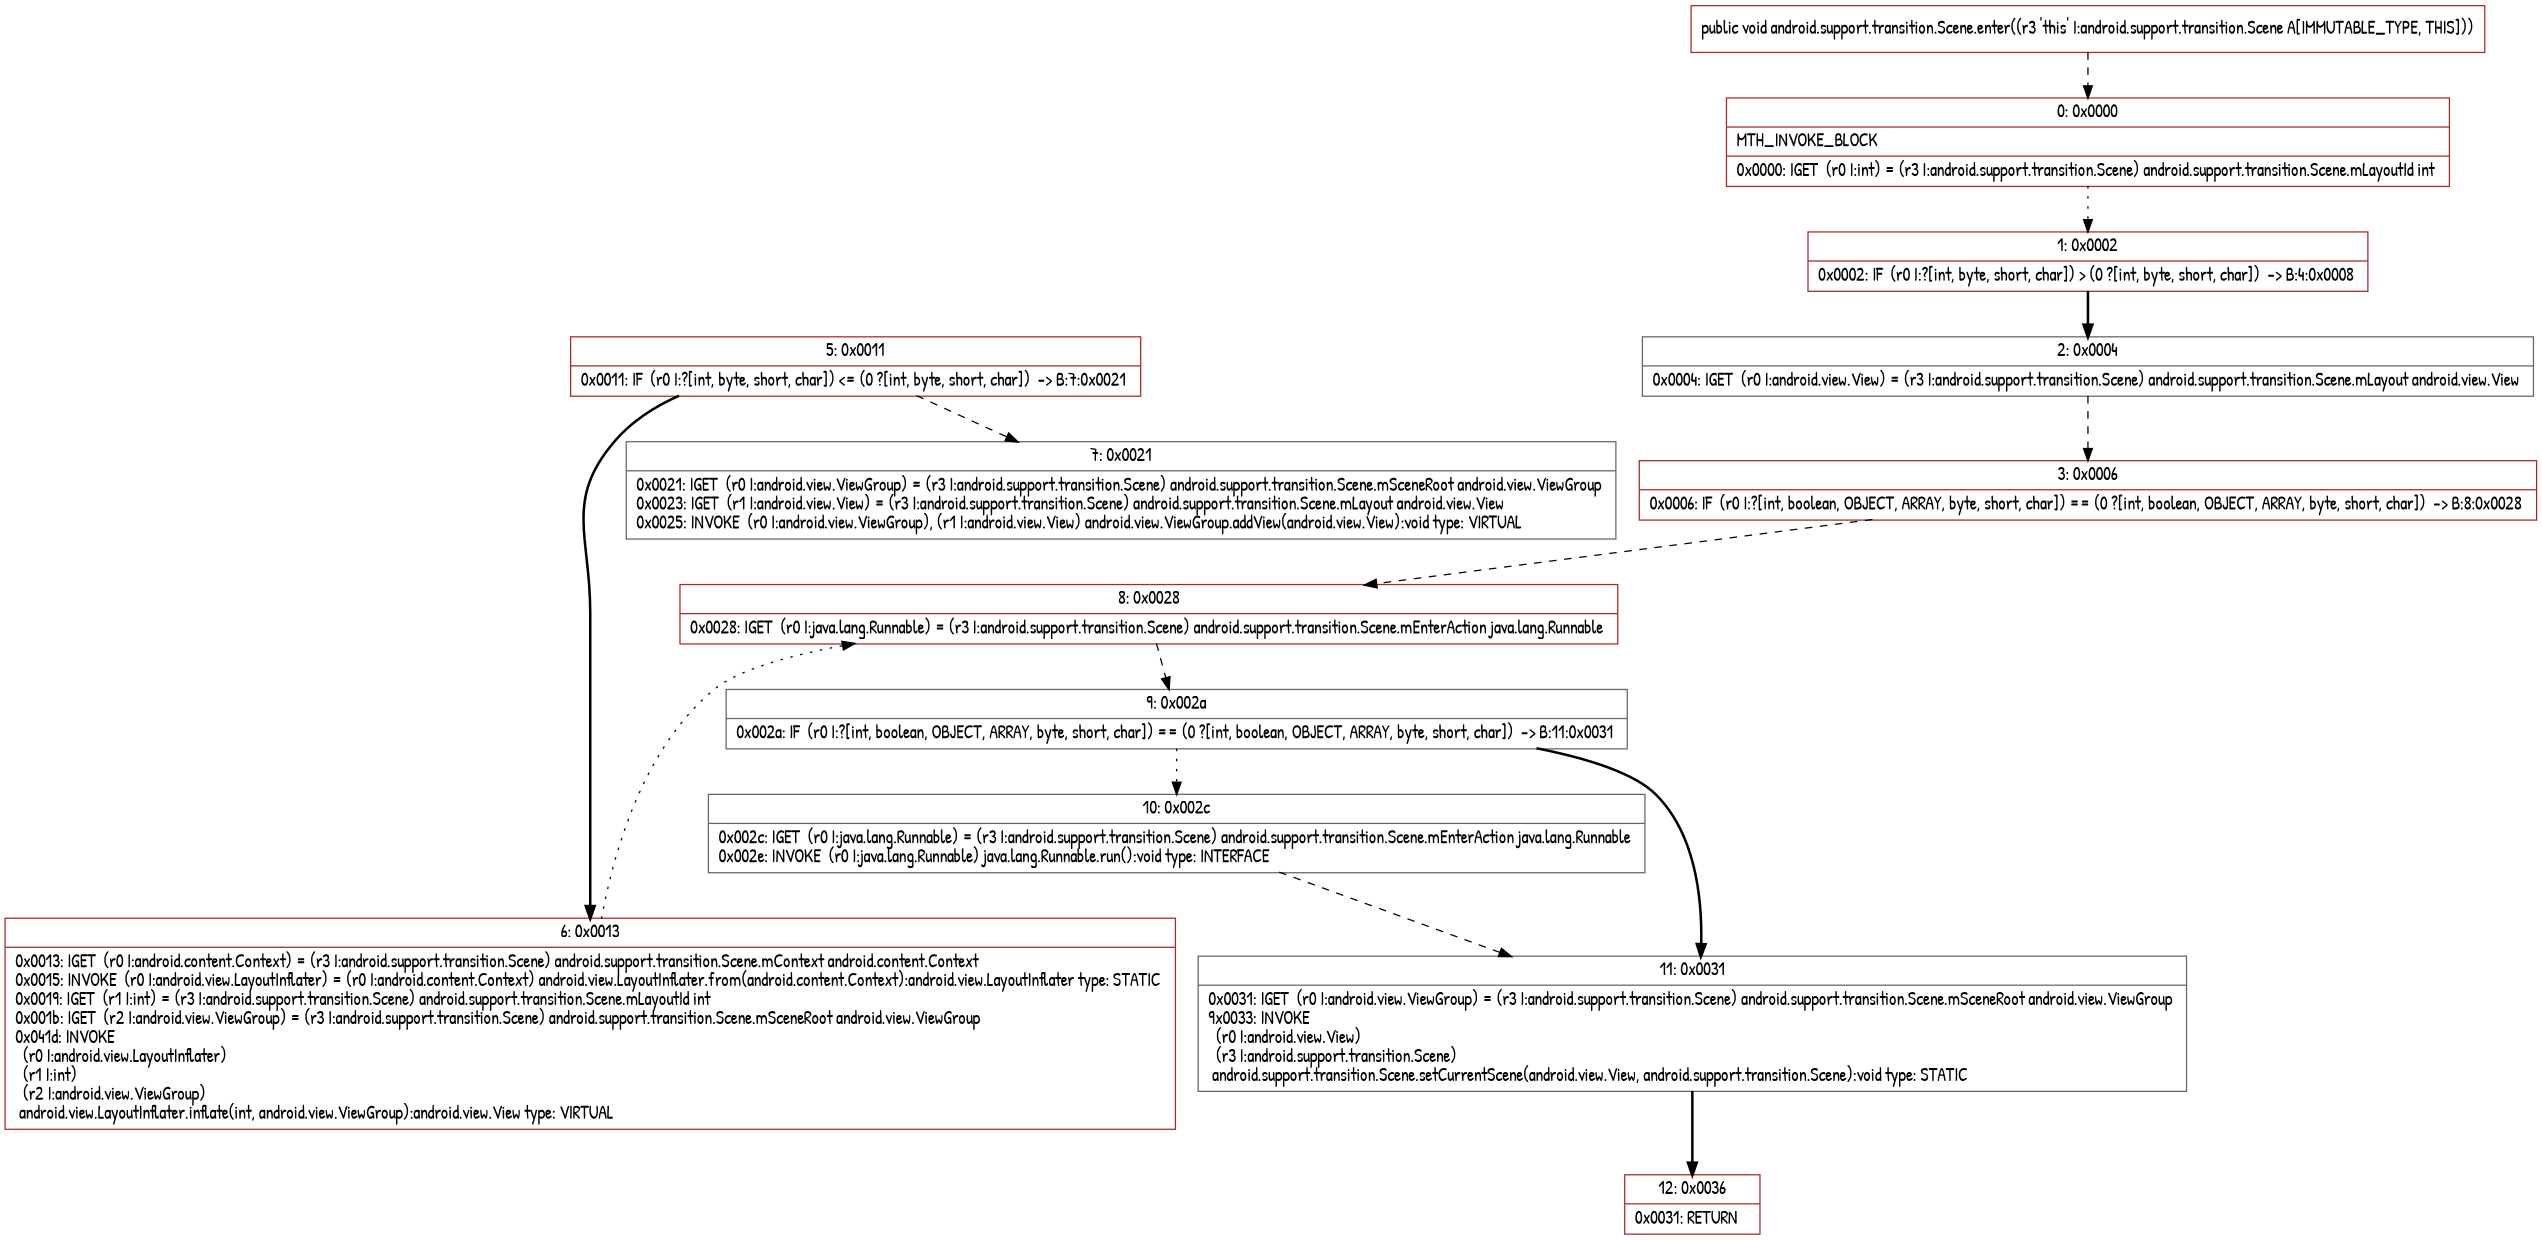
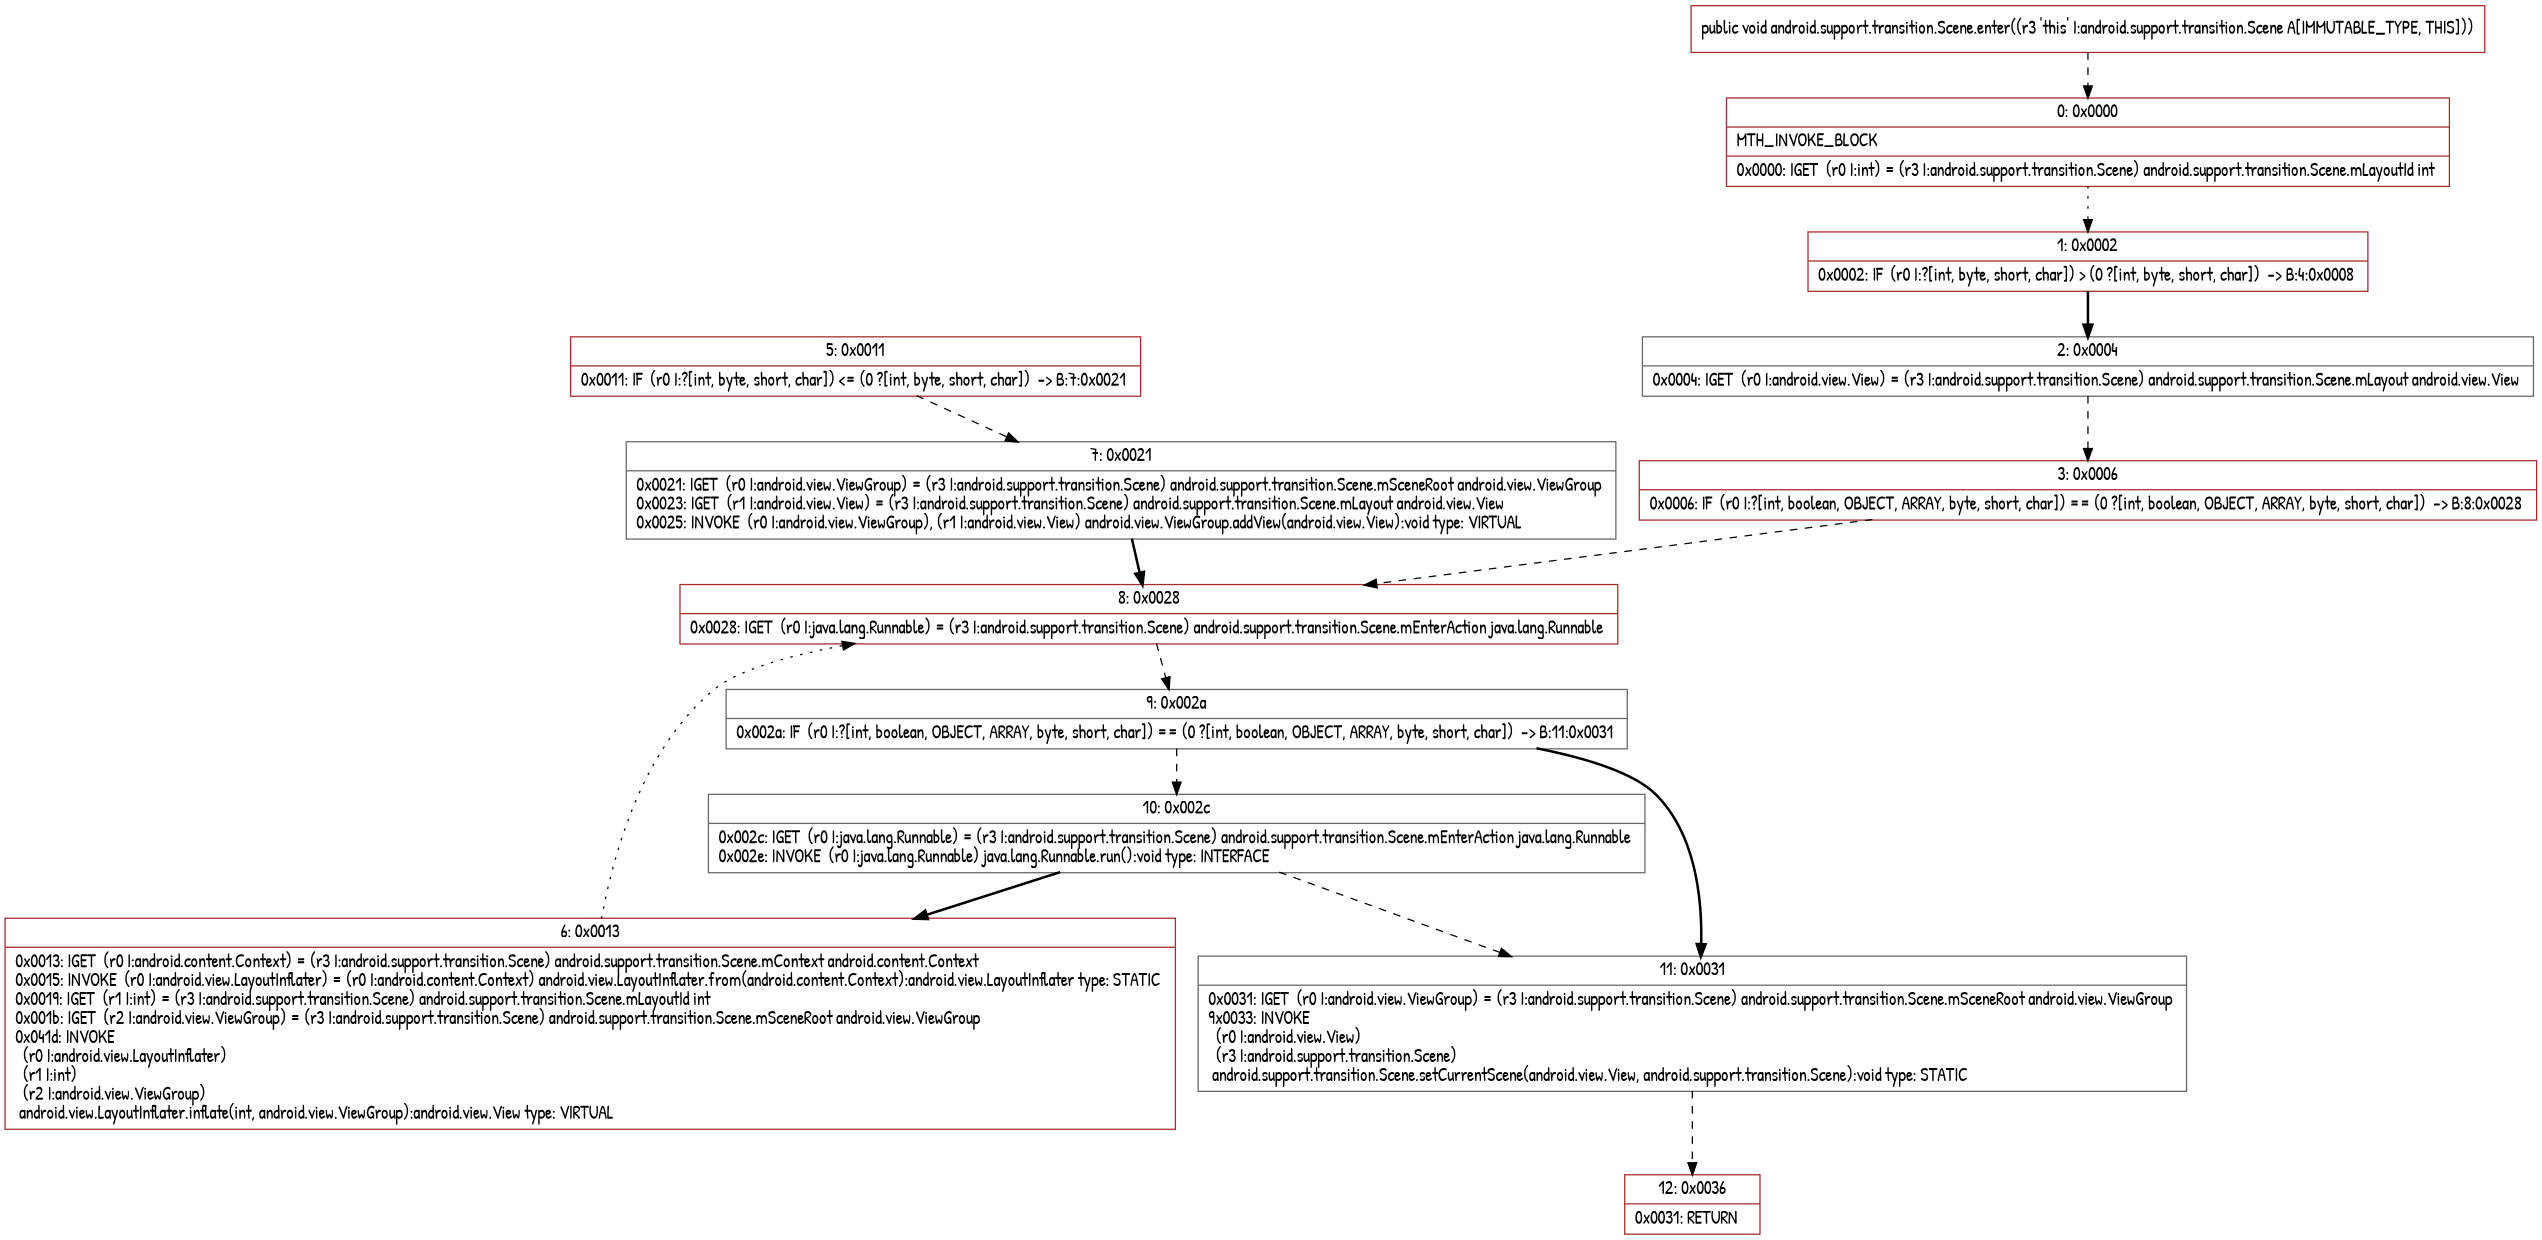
none -> (1136, 556)
(590, 630) -> (993, 893)
(1177, 765) -> (1177, 765)
(1692, 1127) -> (1692, 1127)
